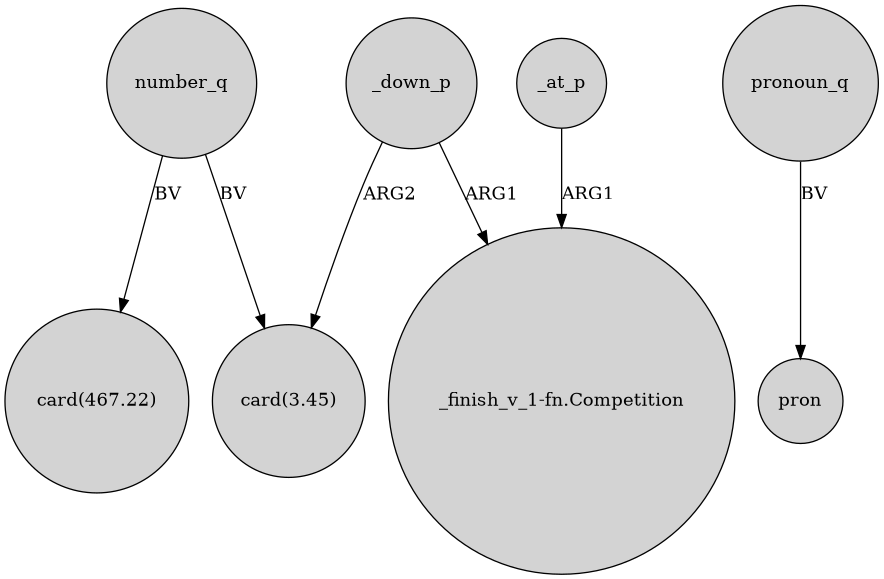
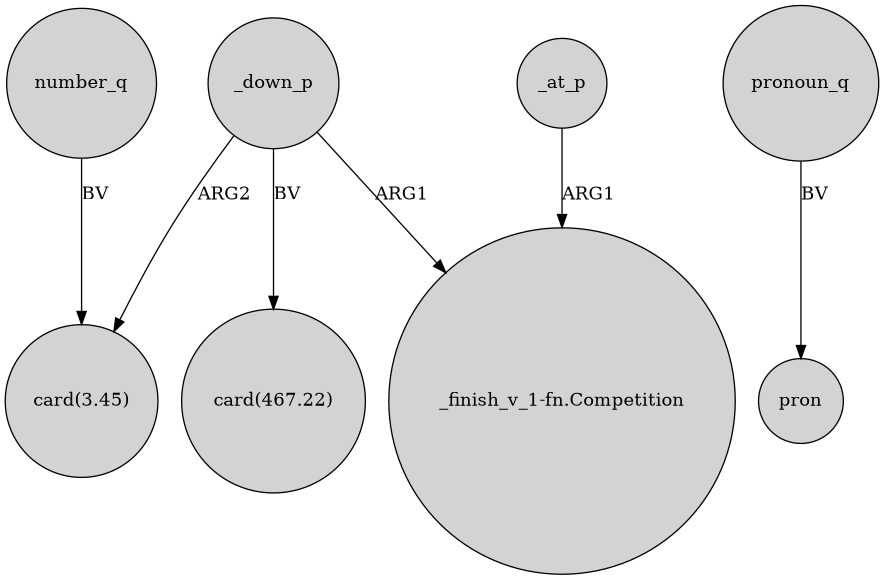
(143, 227) -> (274, 222)
